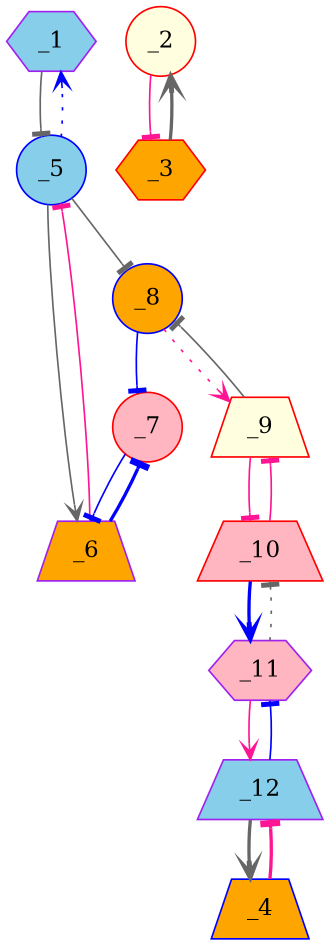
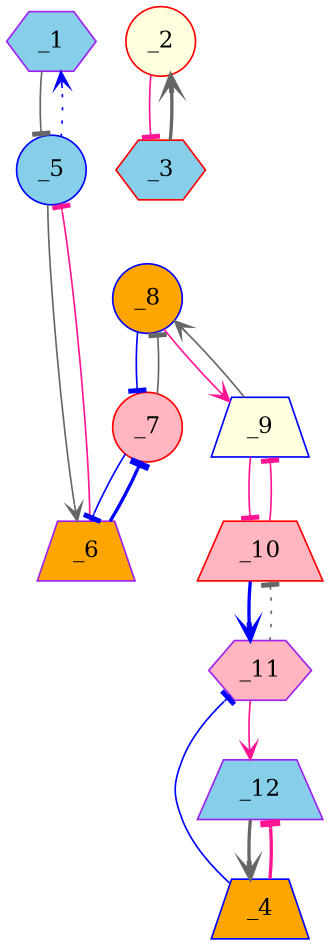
(161, 170) -> (161, 170)
(97, 231) -> (159, 367)
(190, 360) -> (190, 360)
(214, 361) -> (214, 361)
(260, 427) -> (260, 427)
(271, 734) -> (175, 793)
